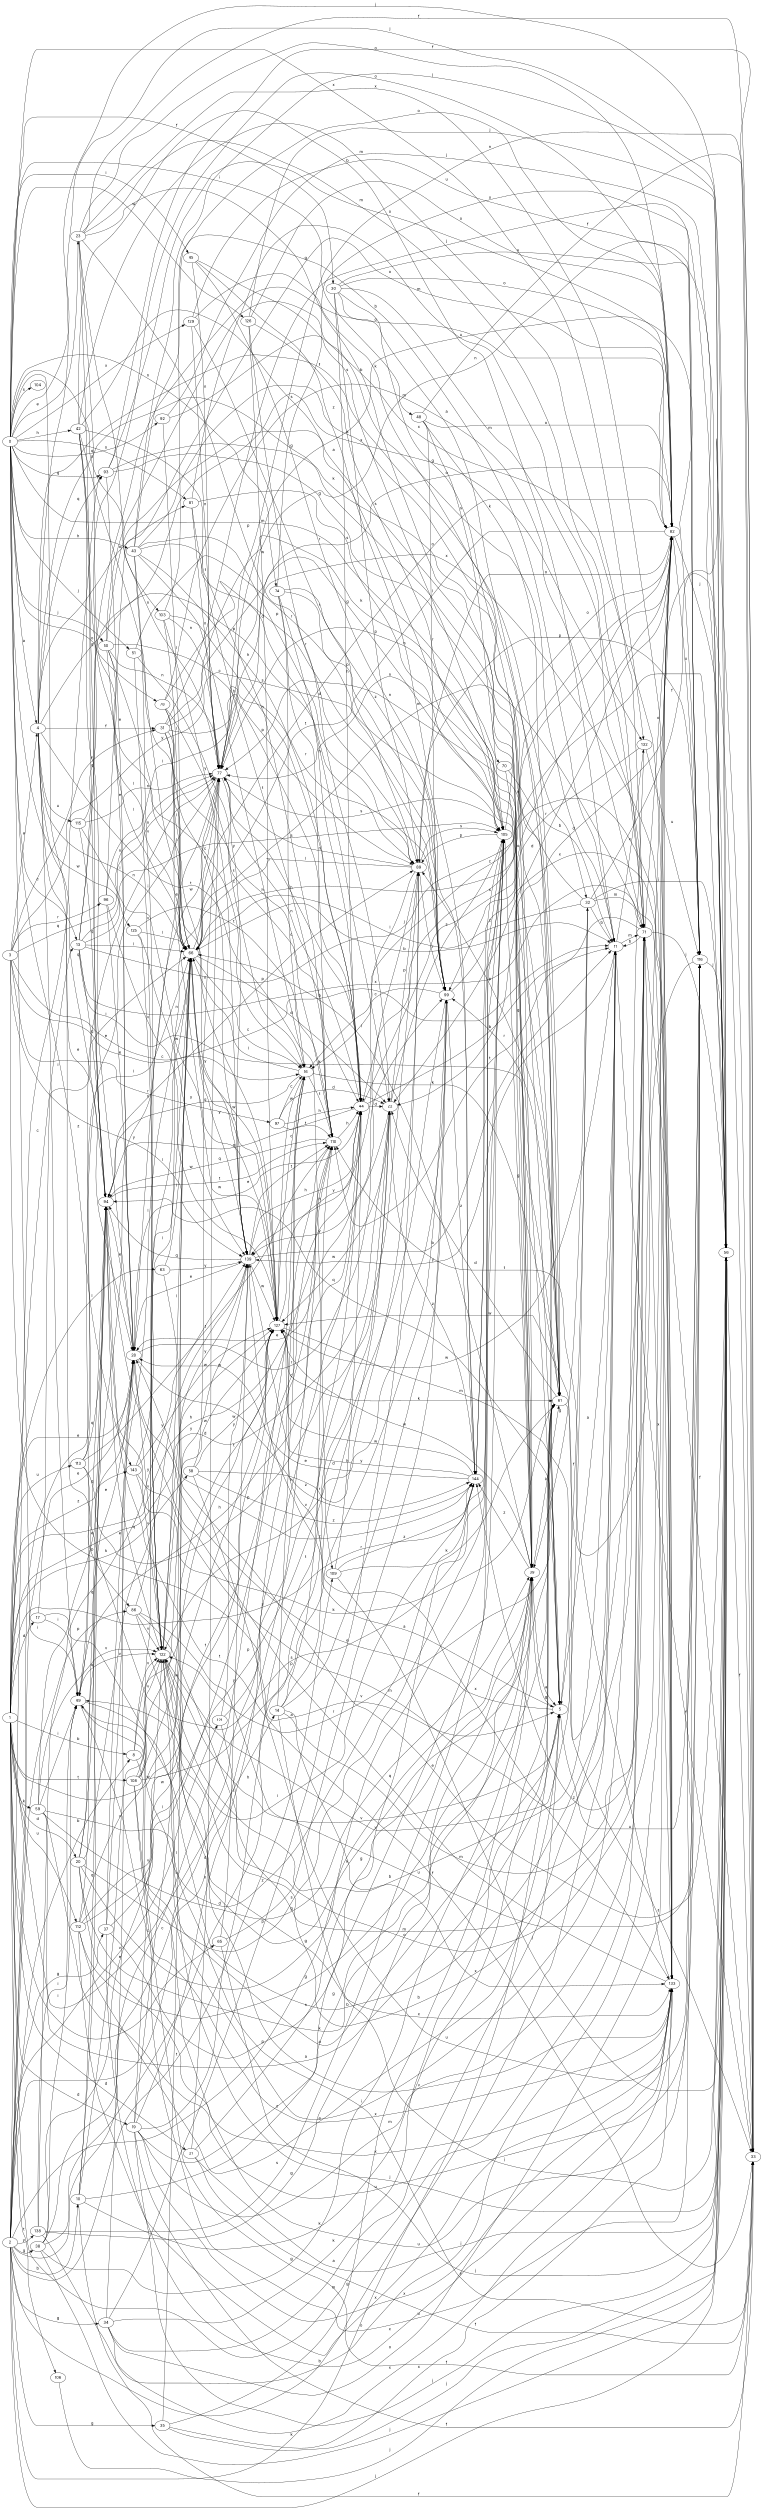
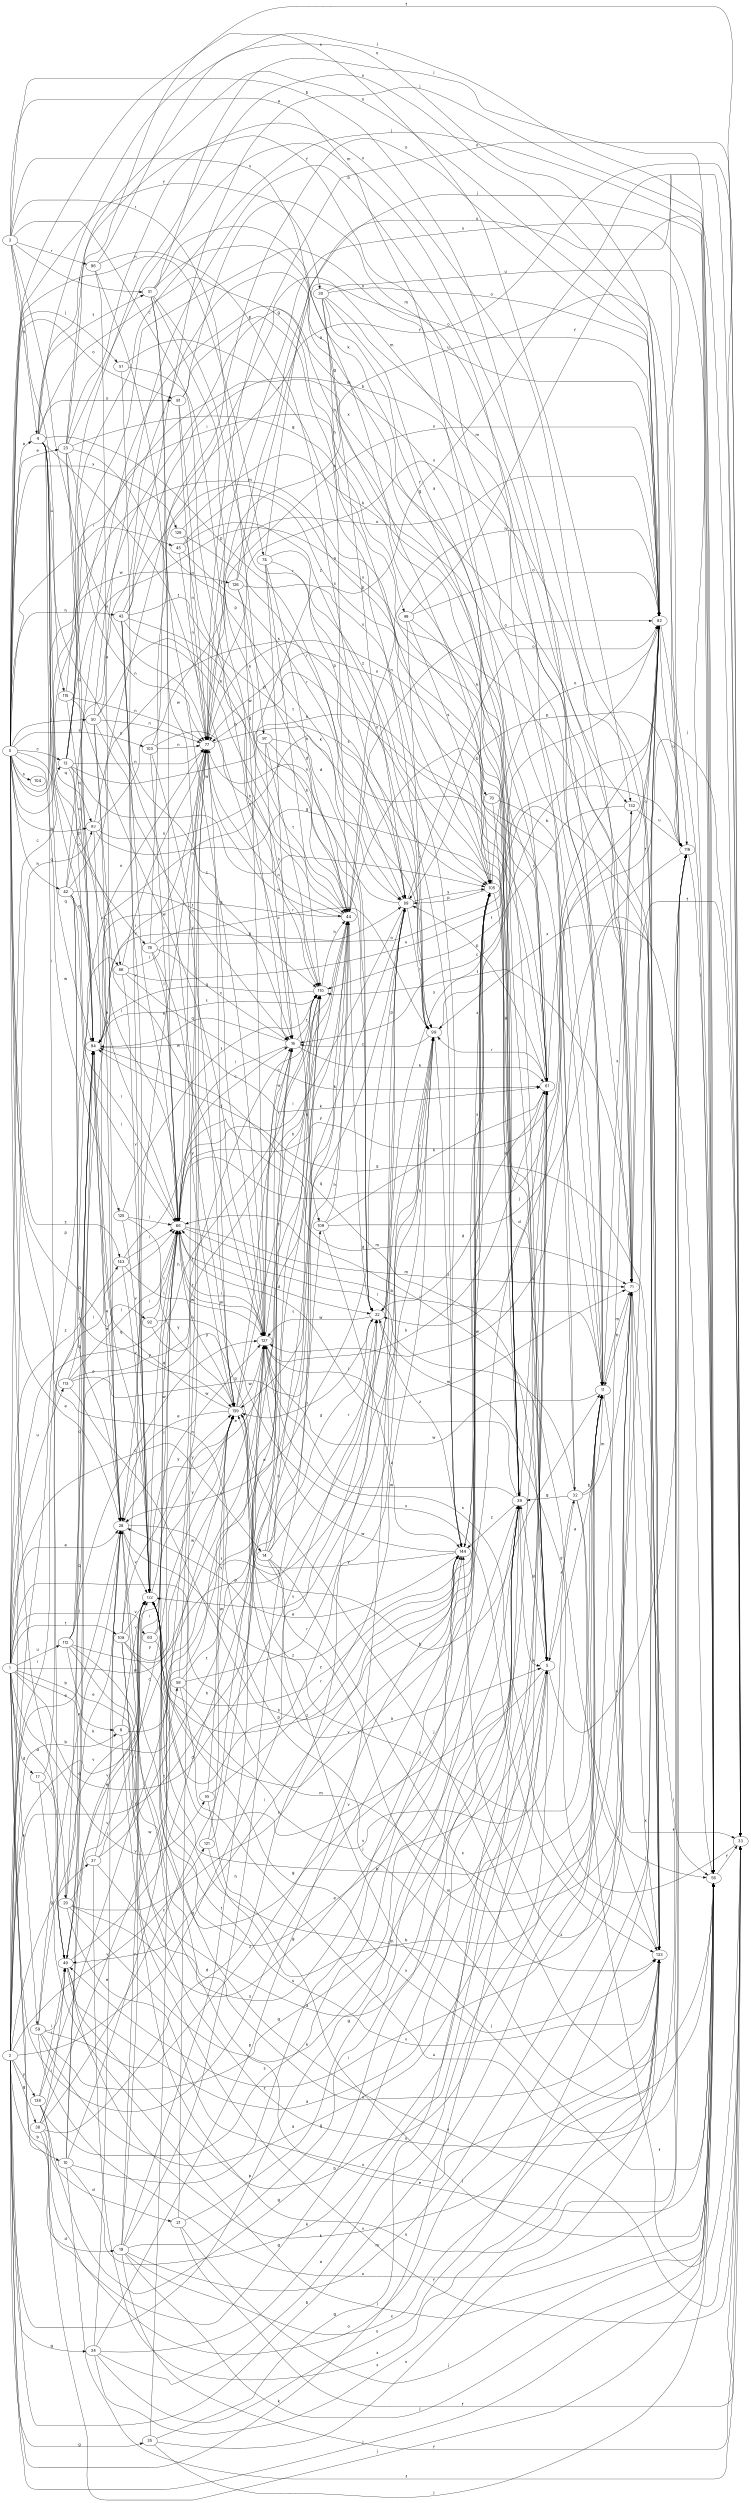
(677, 251) -> none
(58, 2378) -> none
